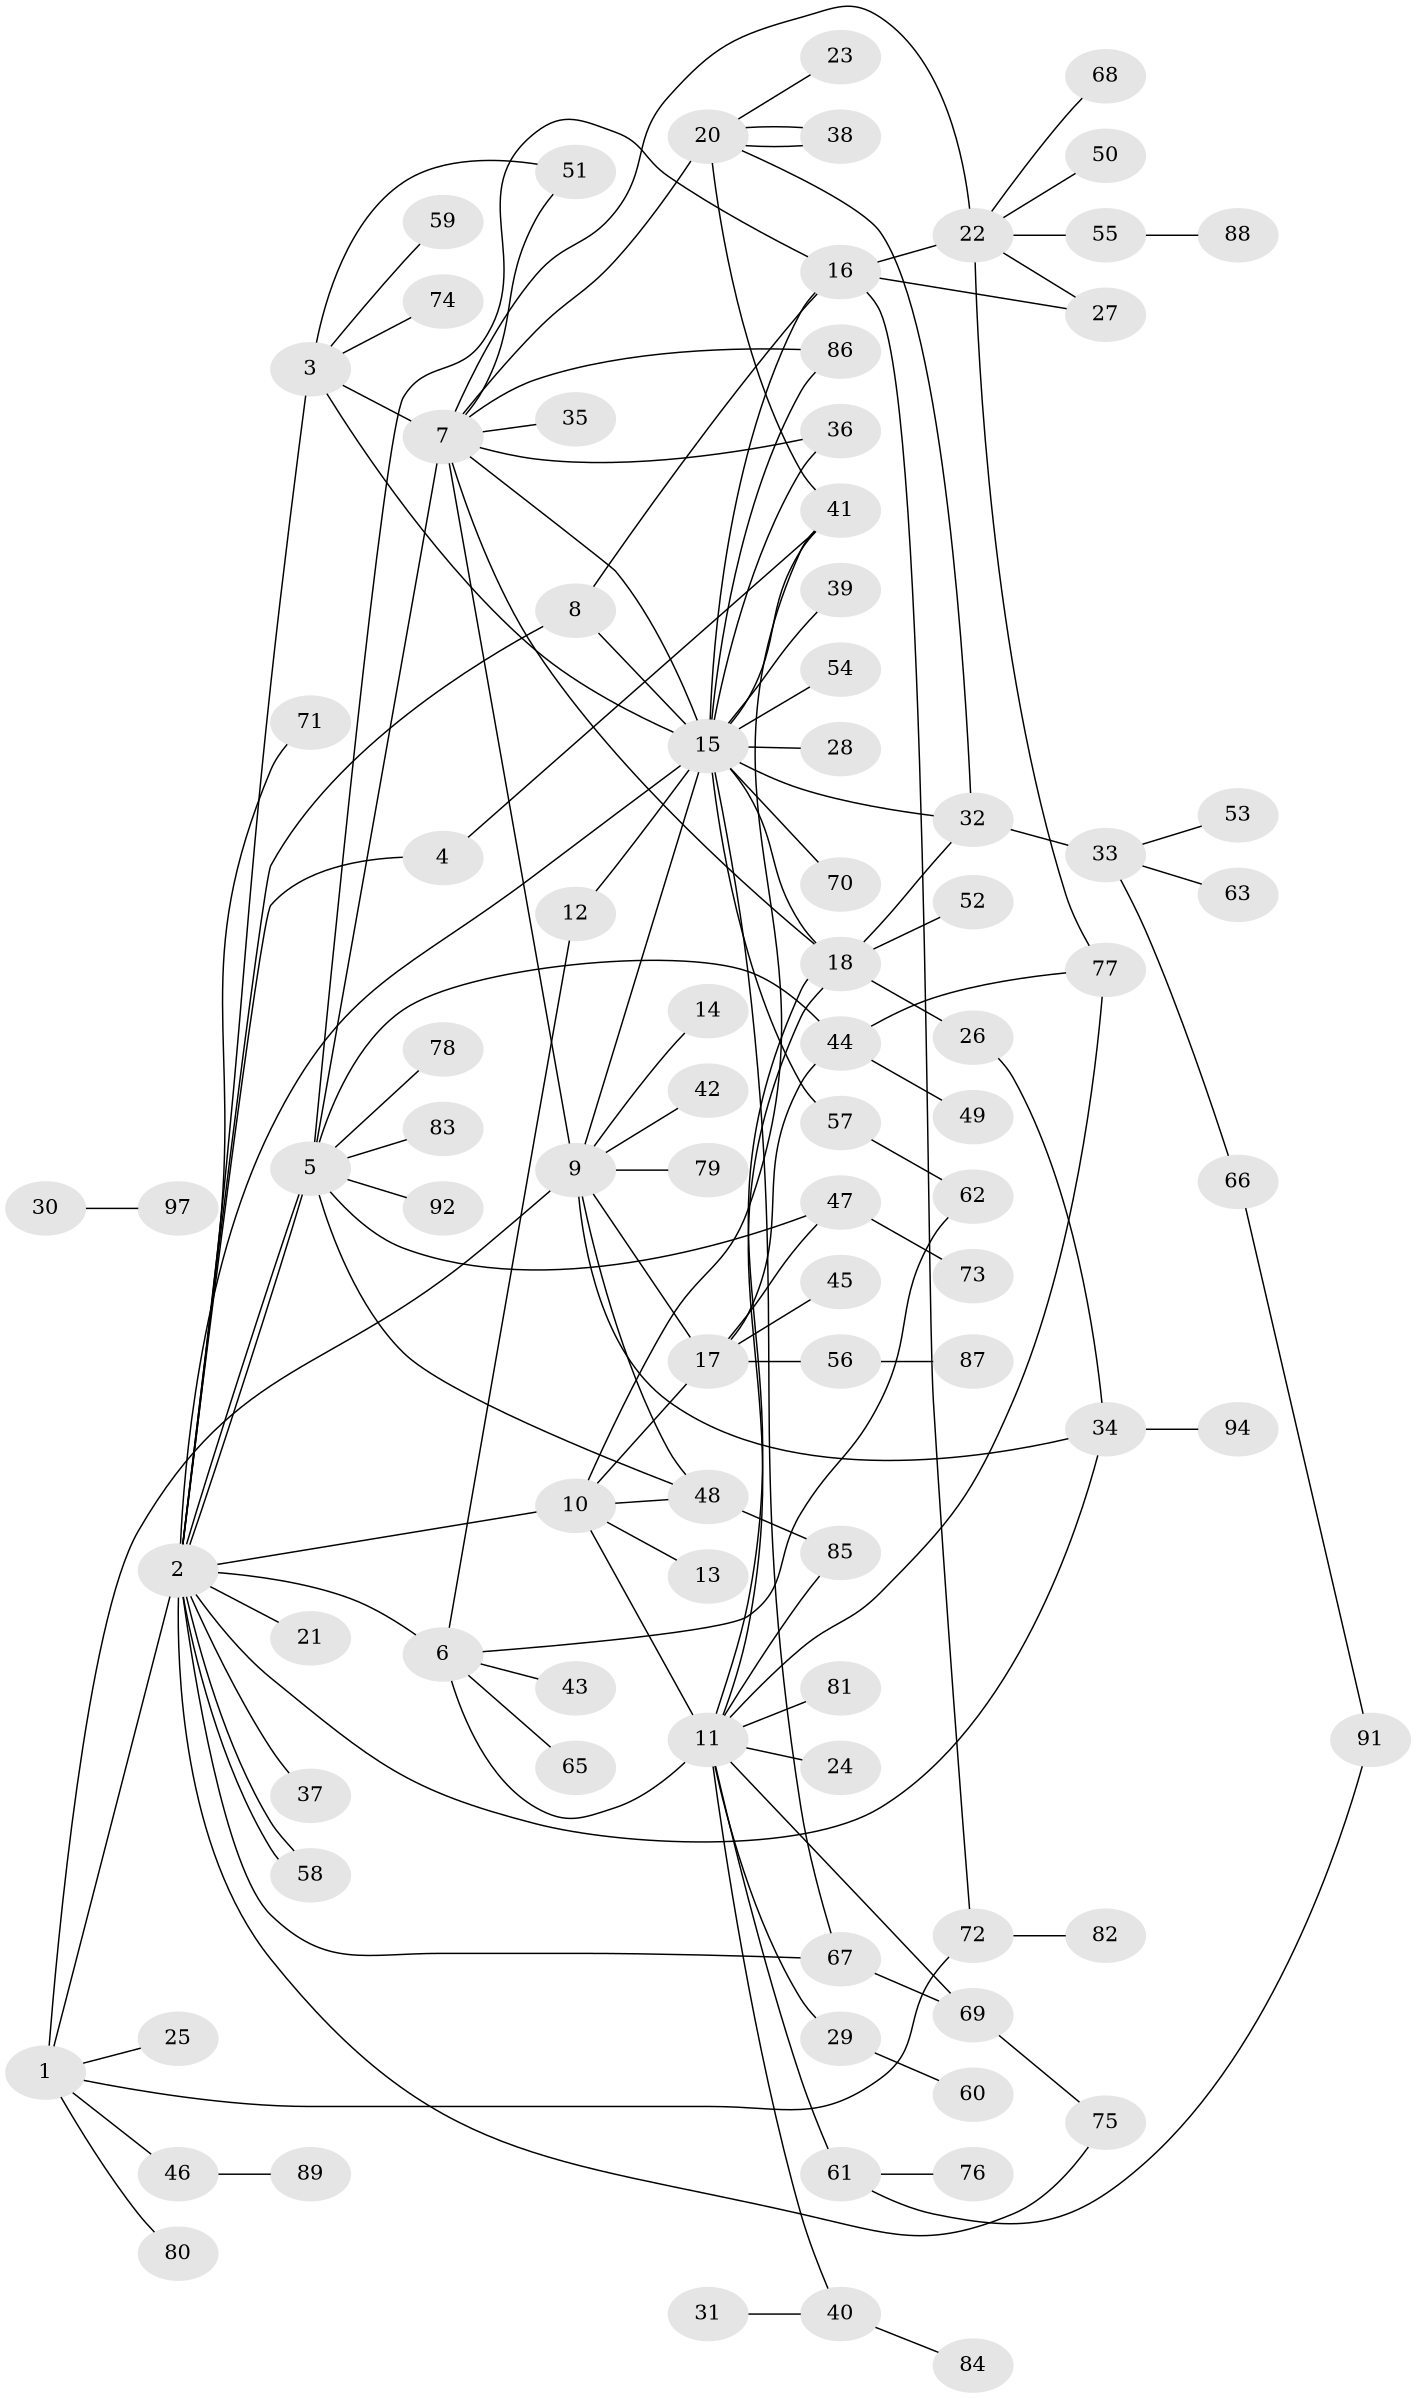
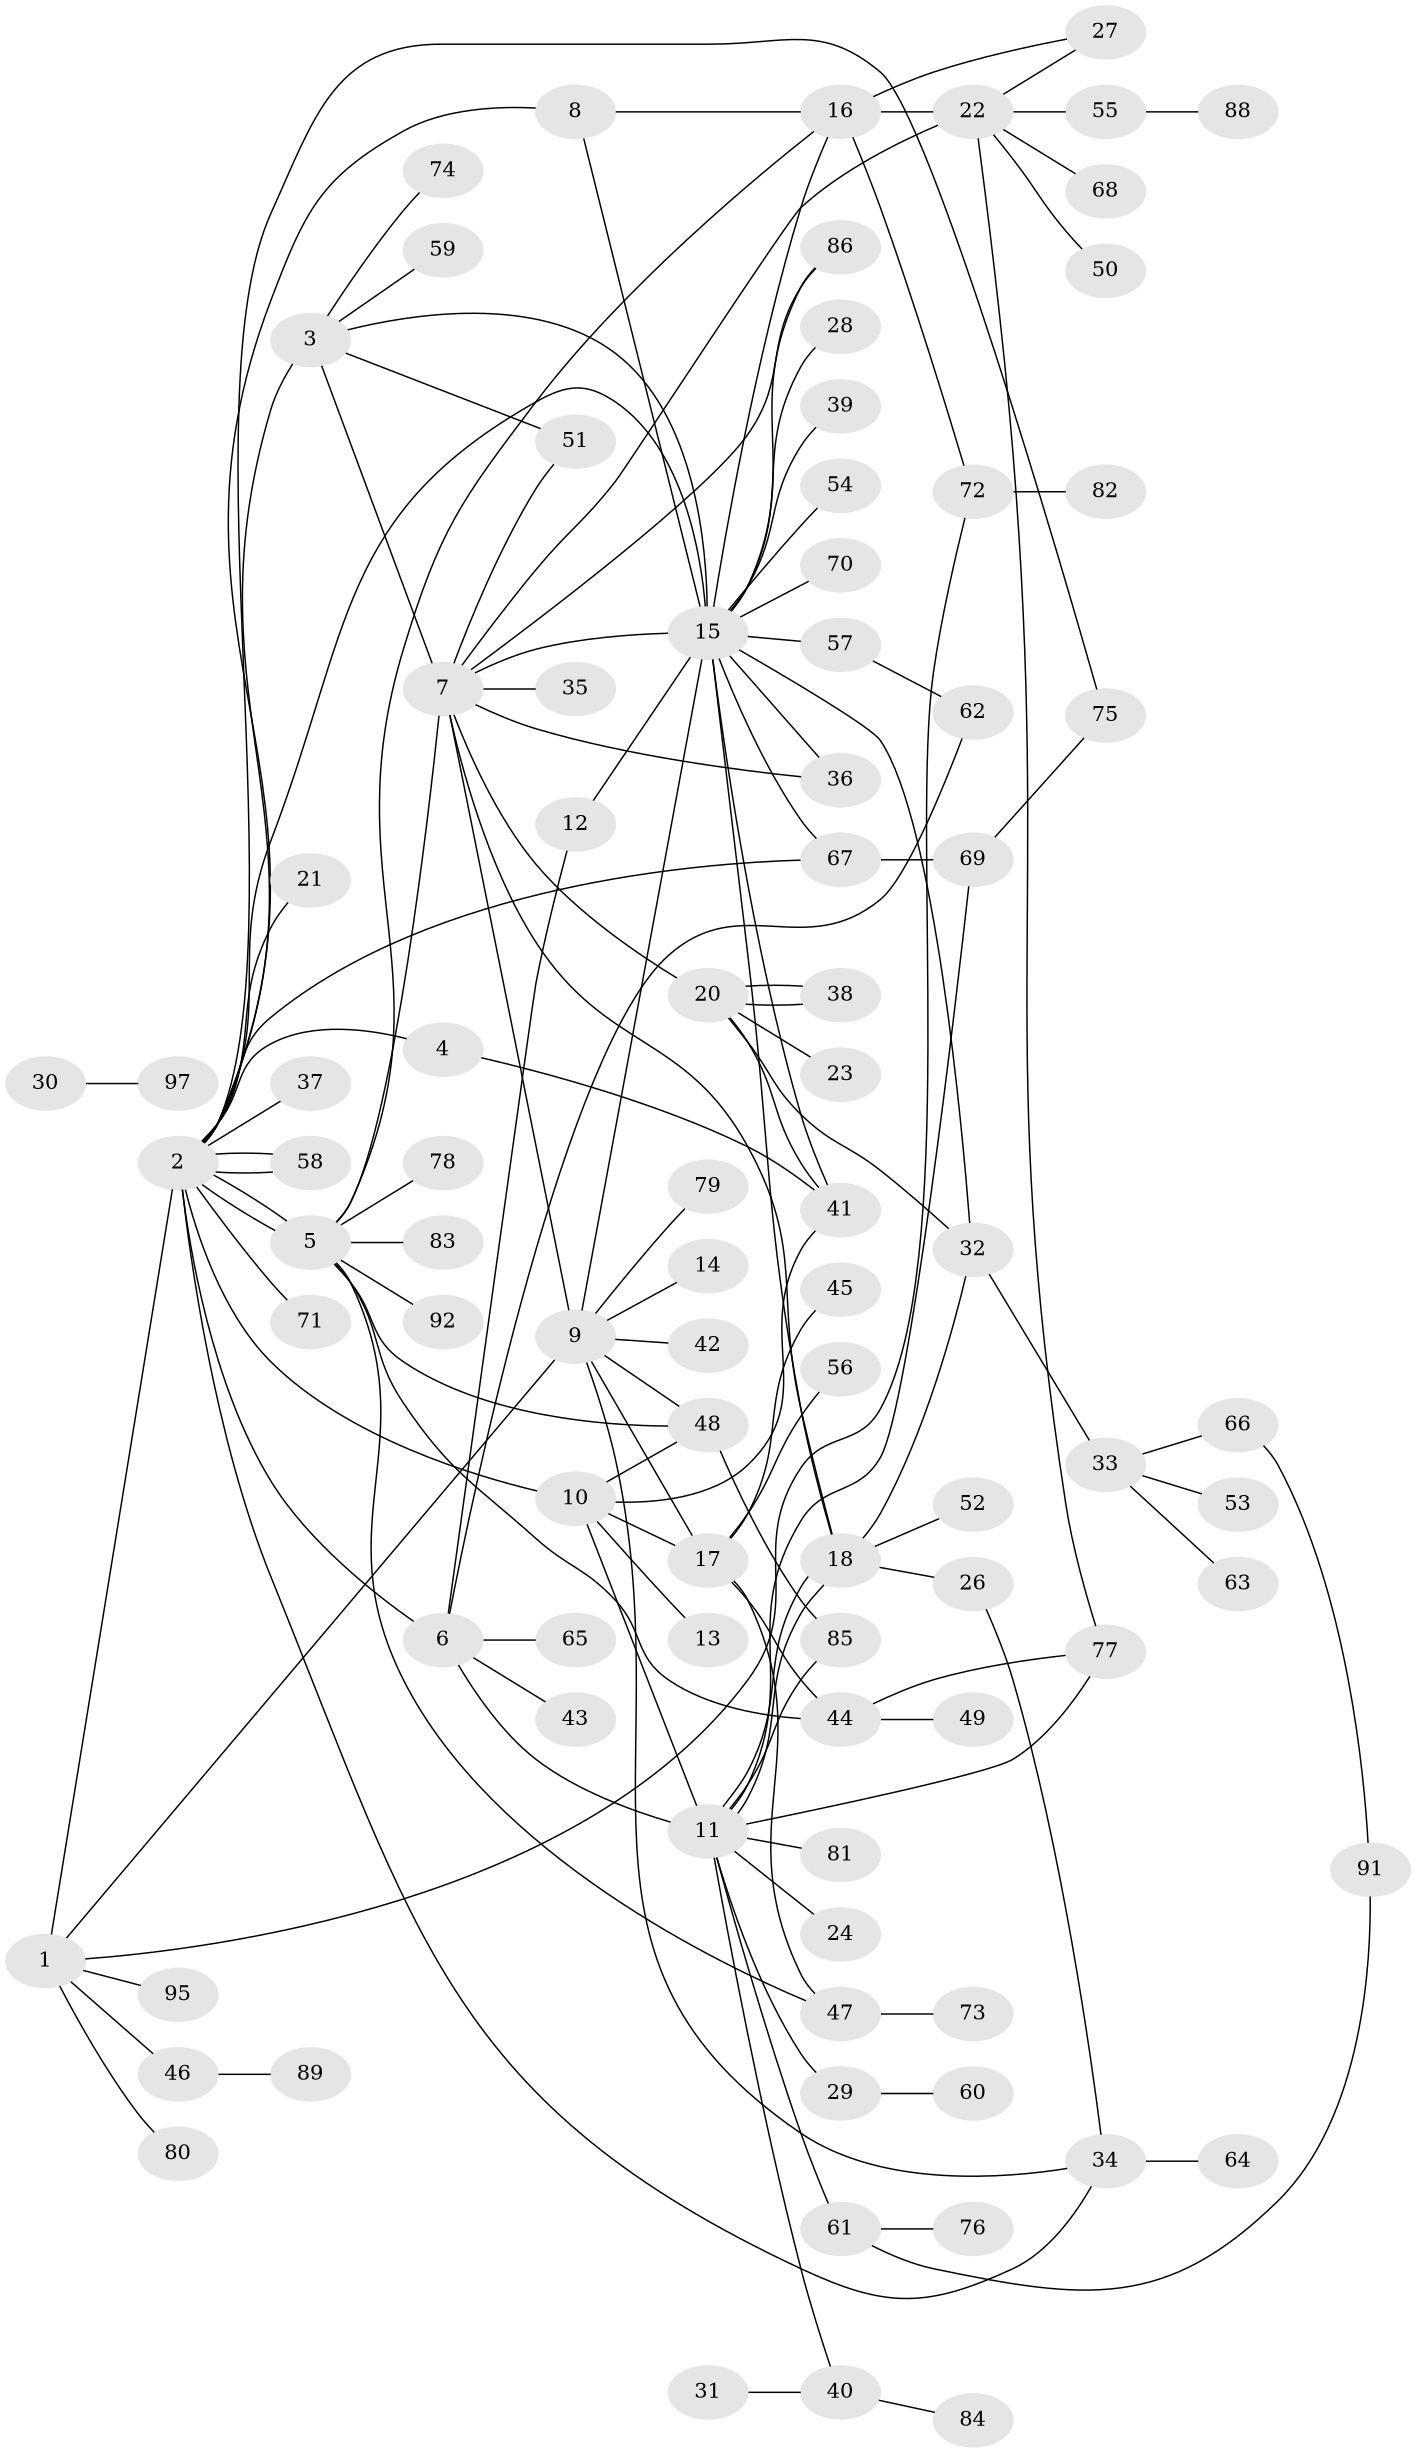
(973, 1362) -> none
(1238, 1429) -> (1238, 2161)
(178, 2039) -> (178, 1995)
